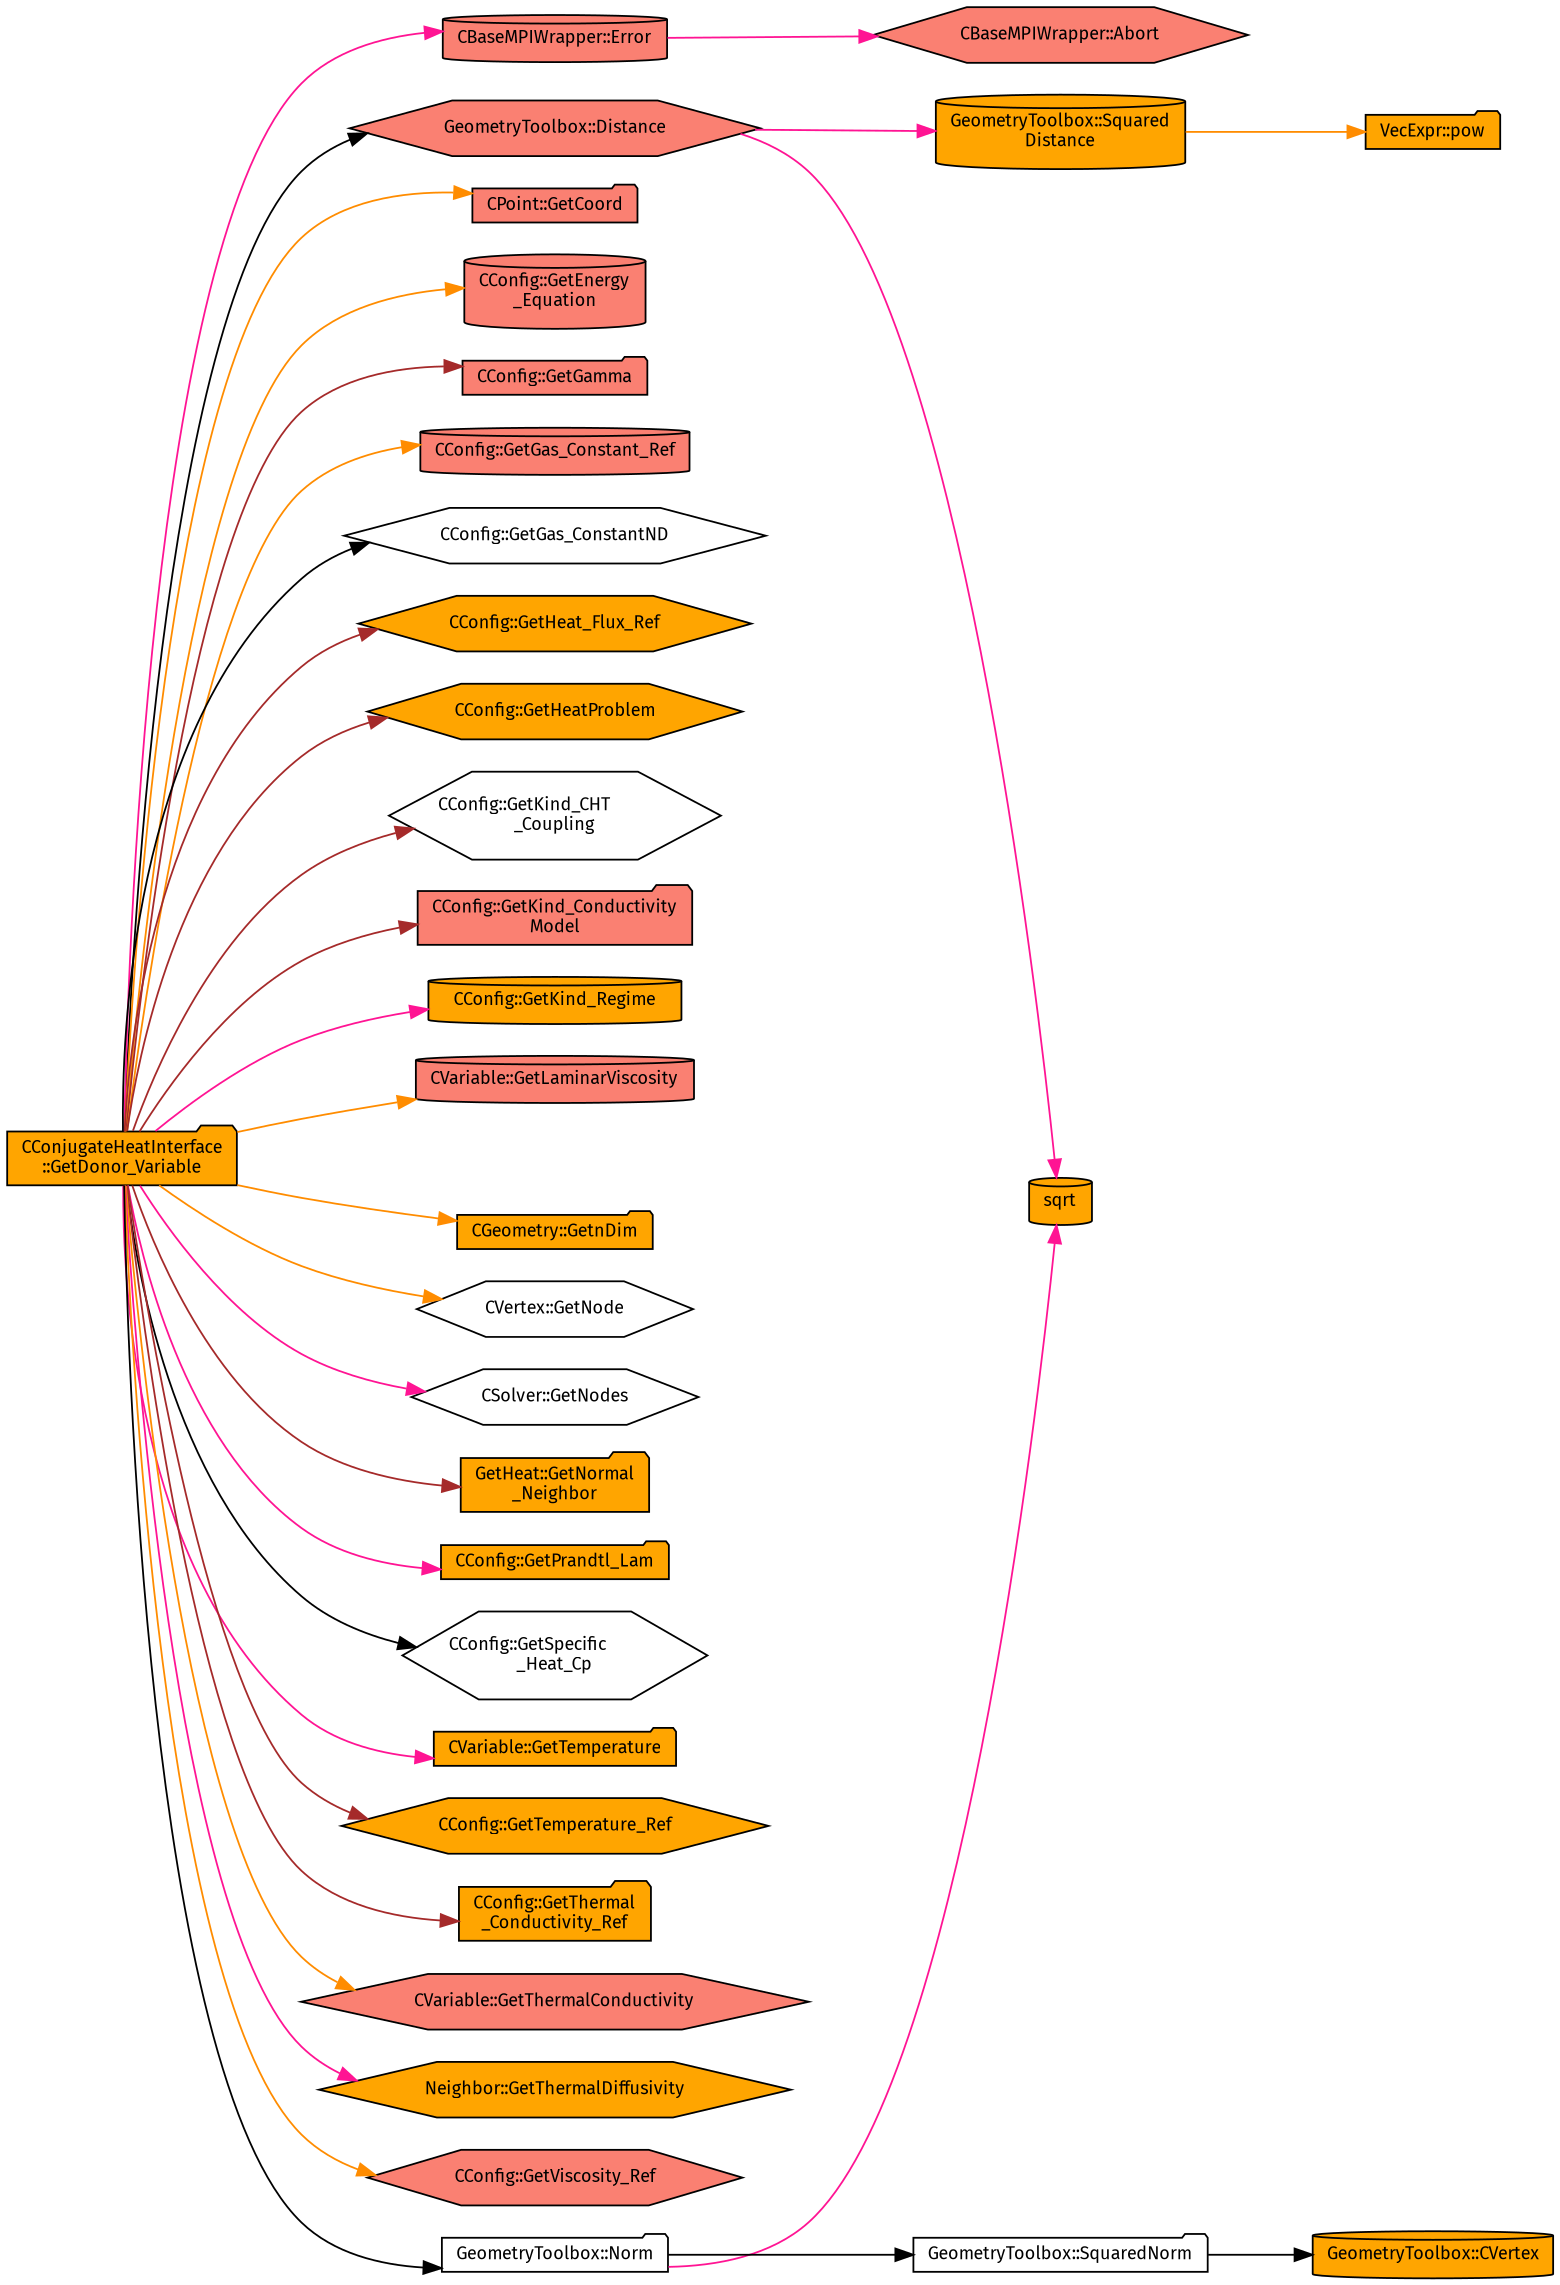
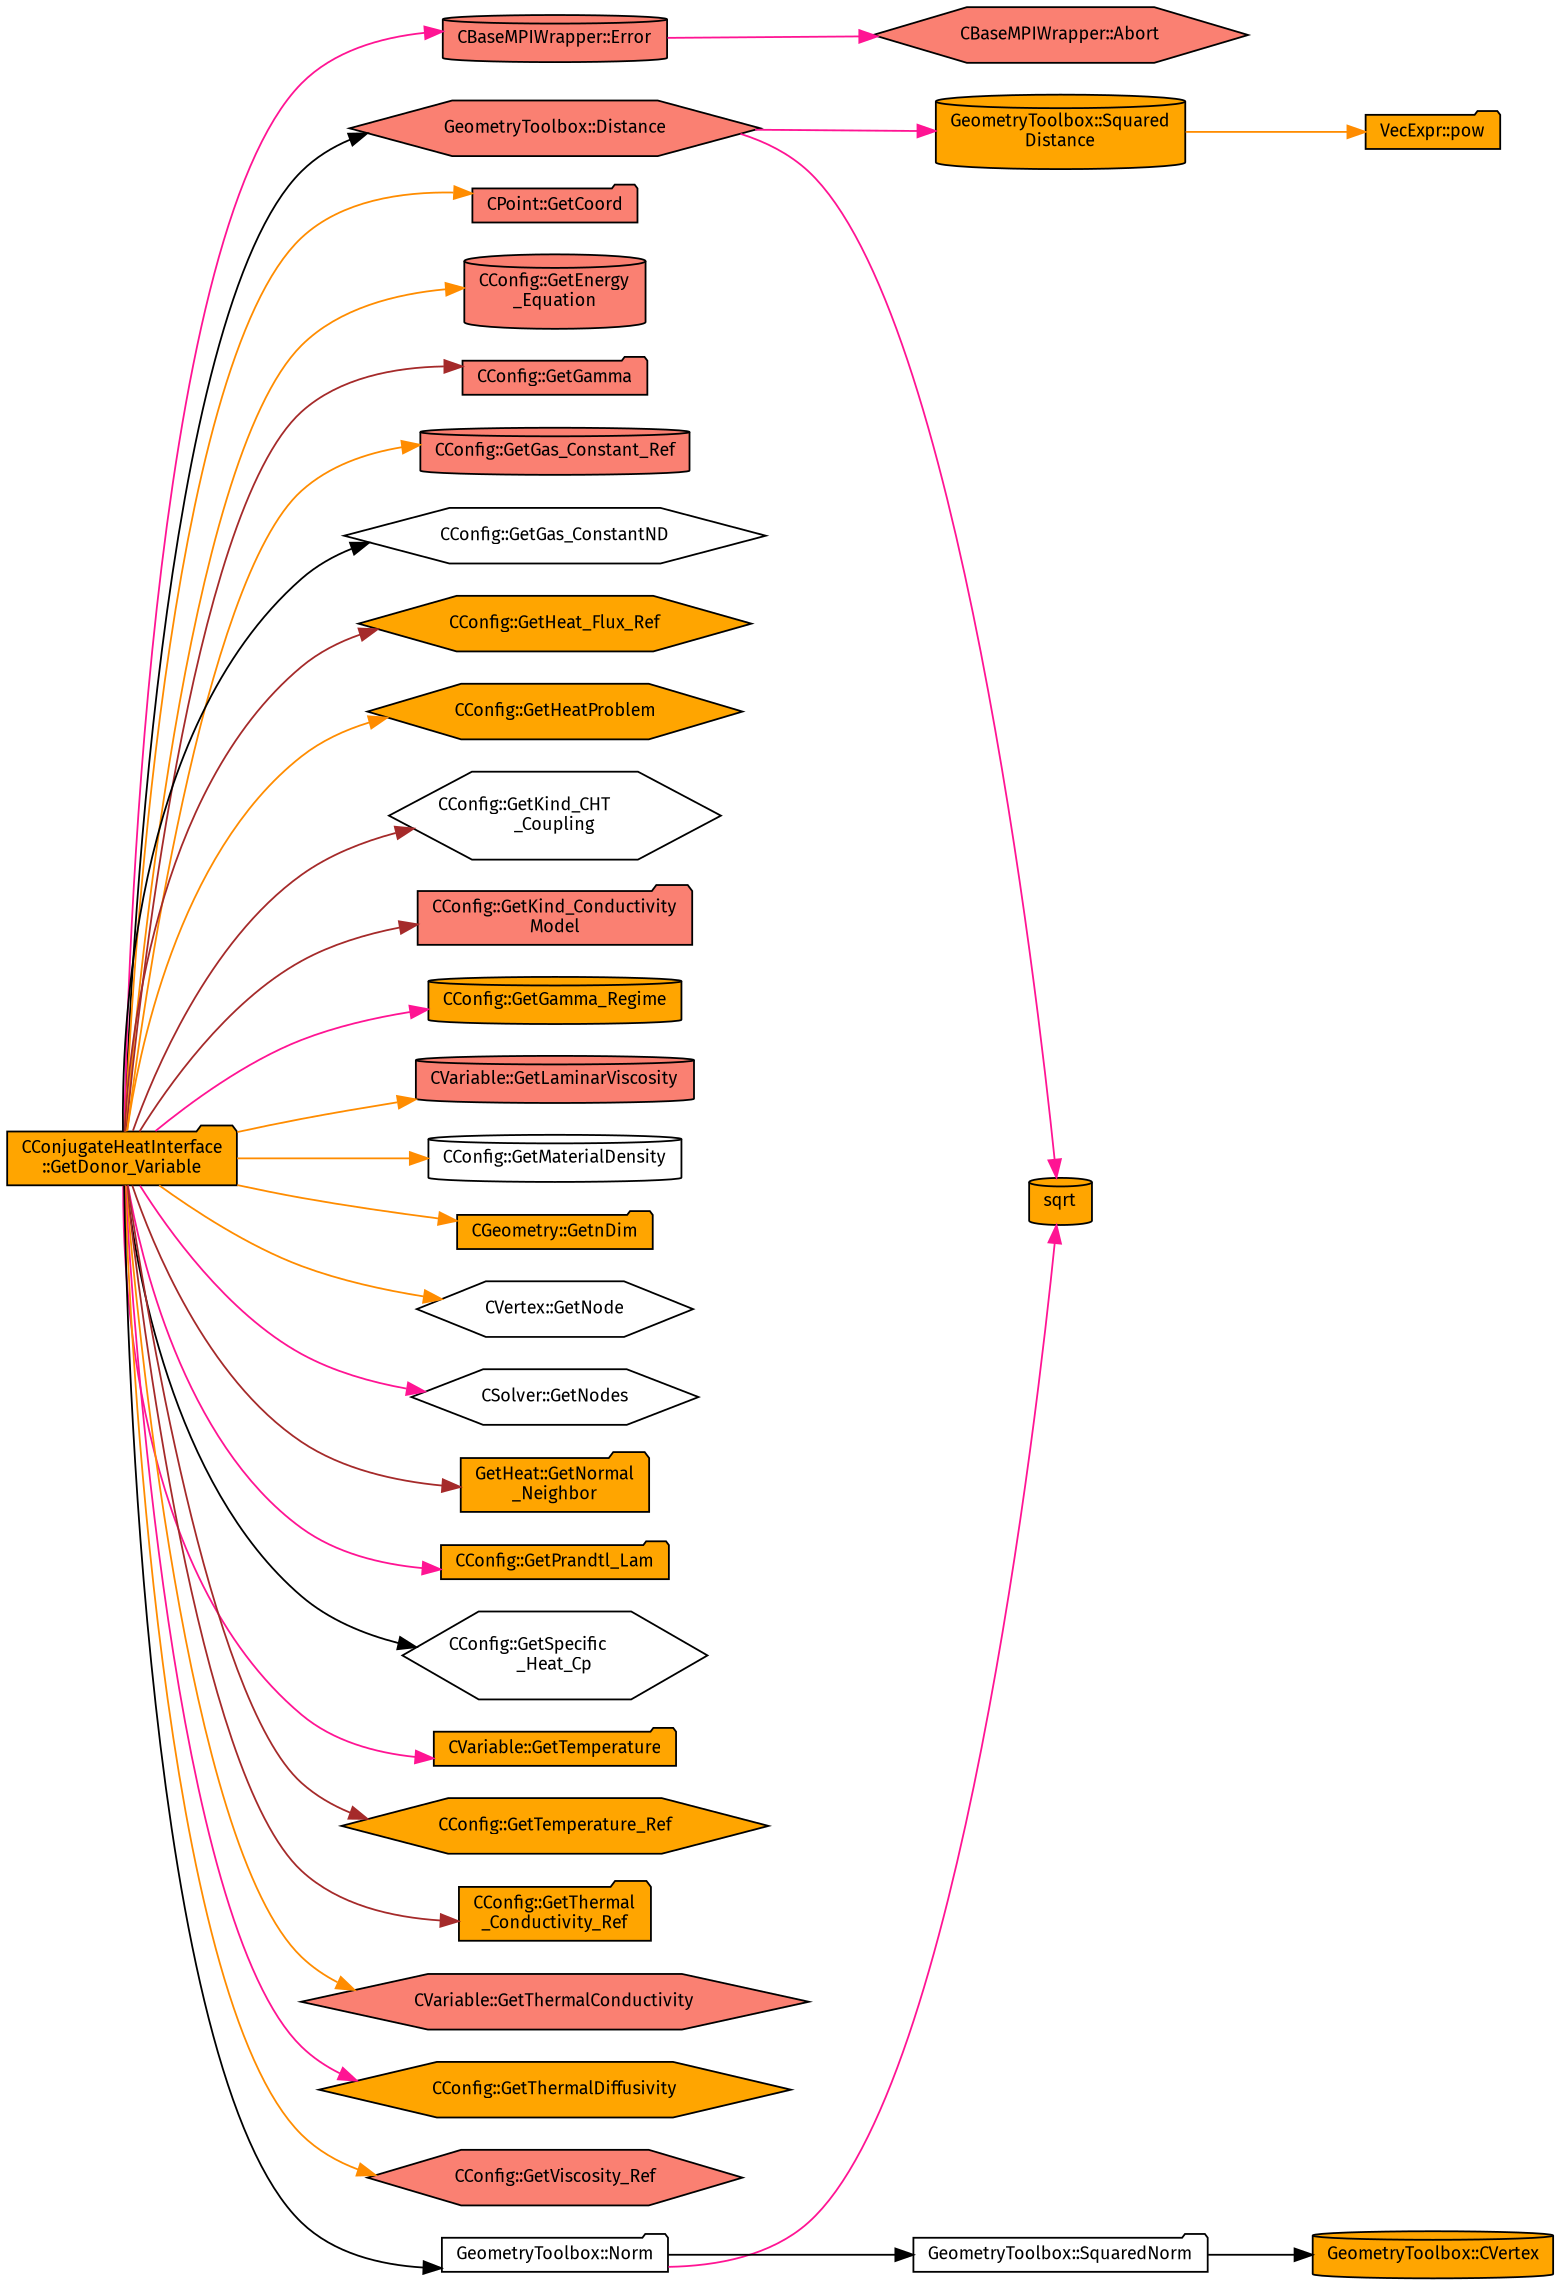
(197, 893) -> (197, 893)
(555, 1000) -> (555, 1000)
none -> (555, 1158)
(555, 2090) -> (555, 2090)
